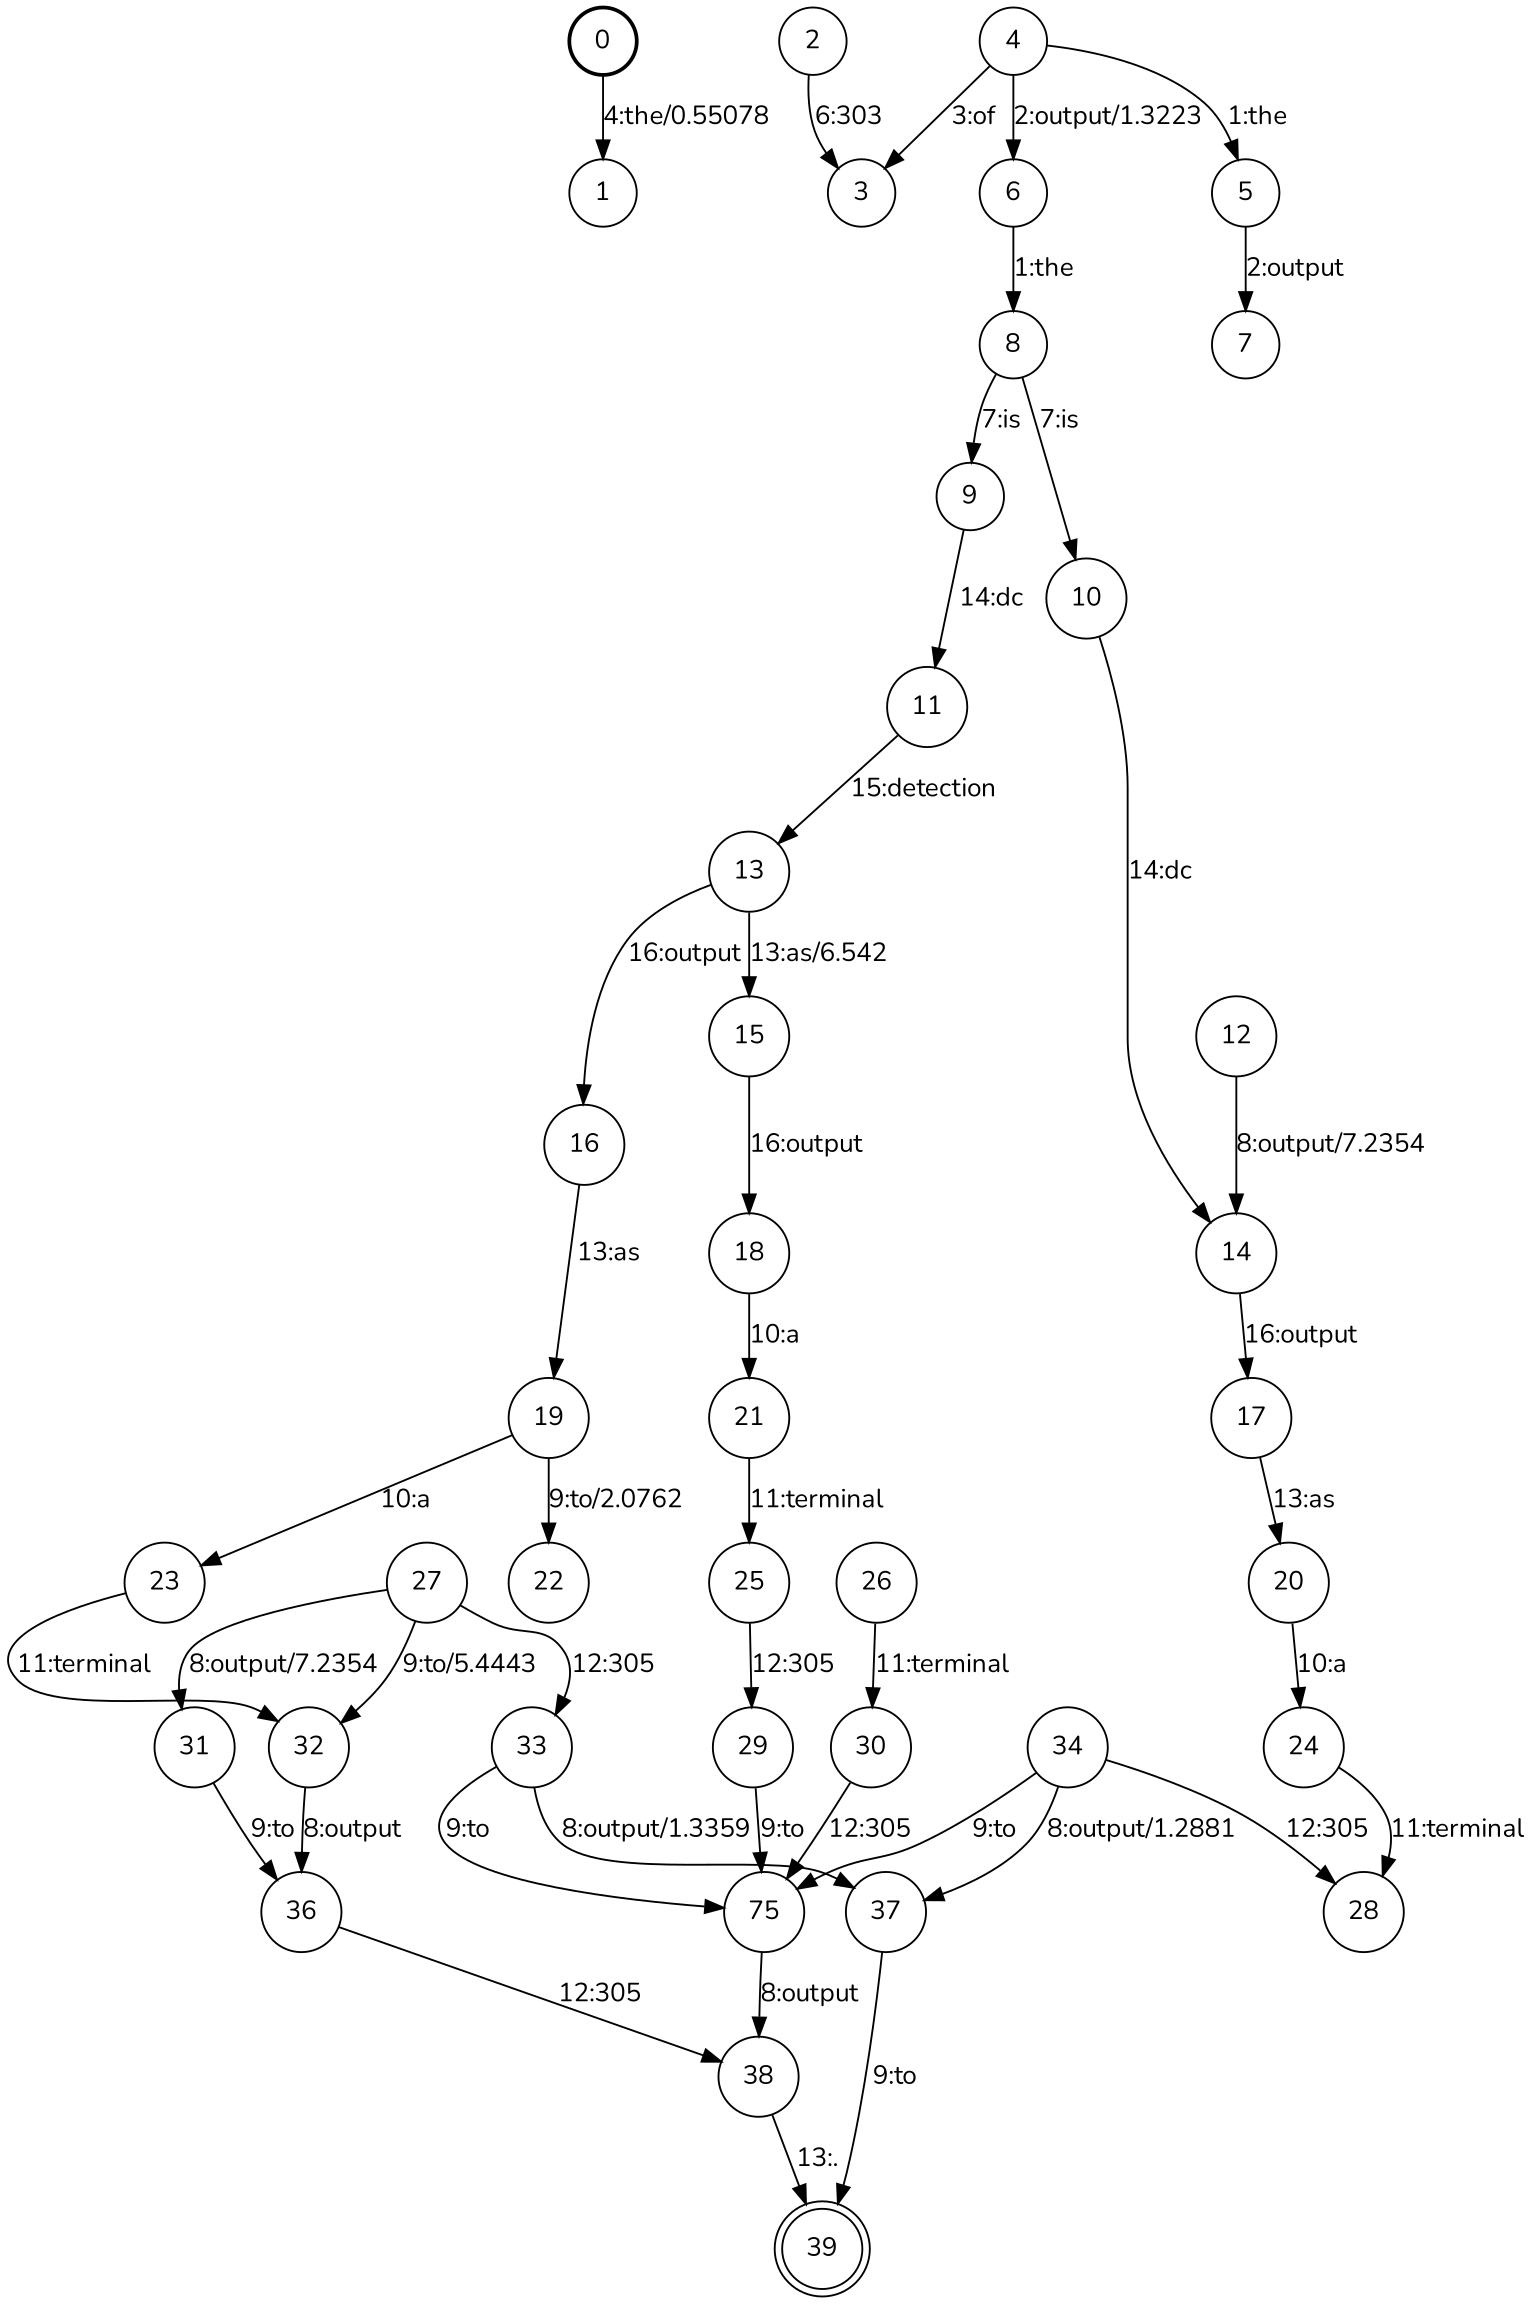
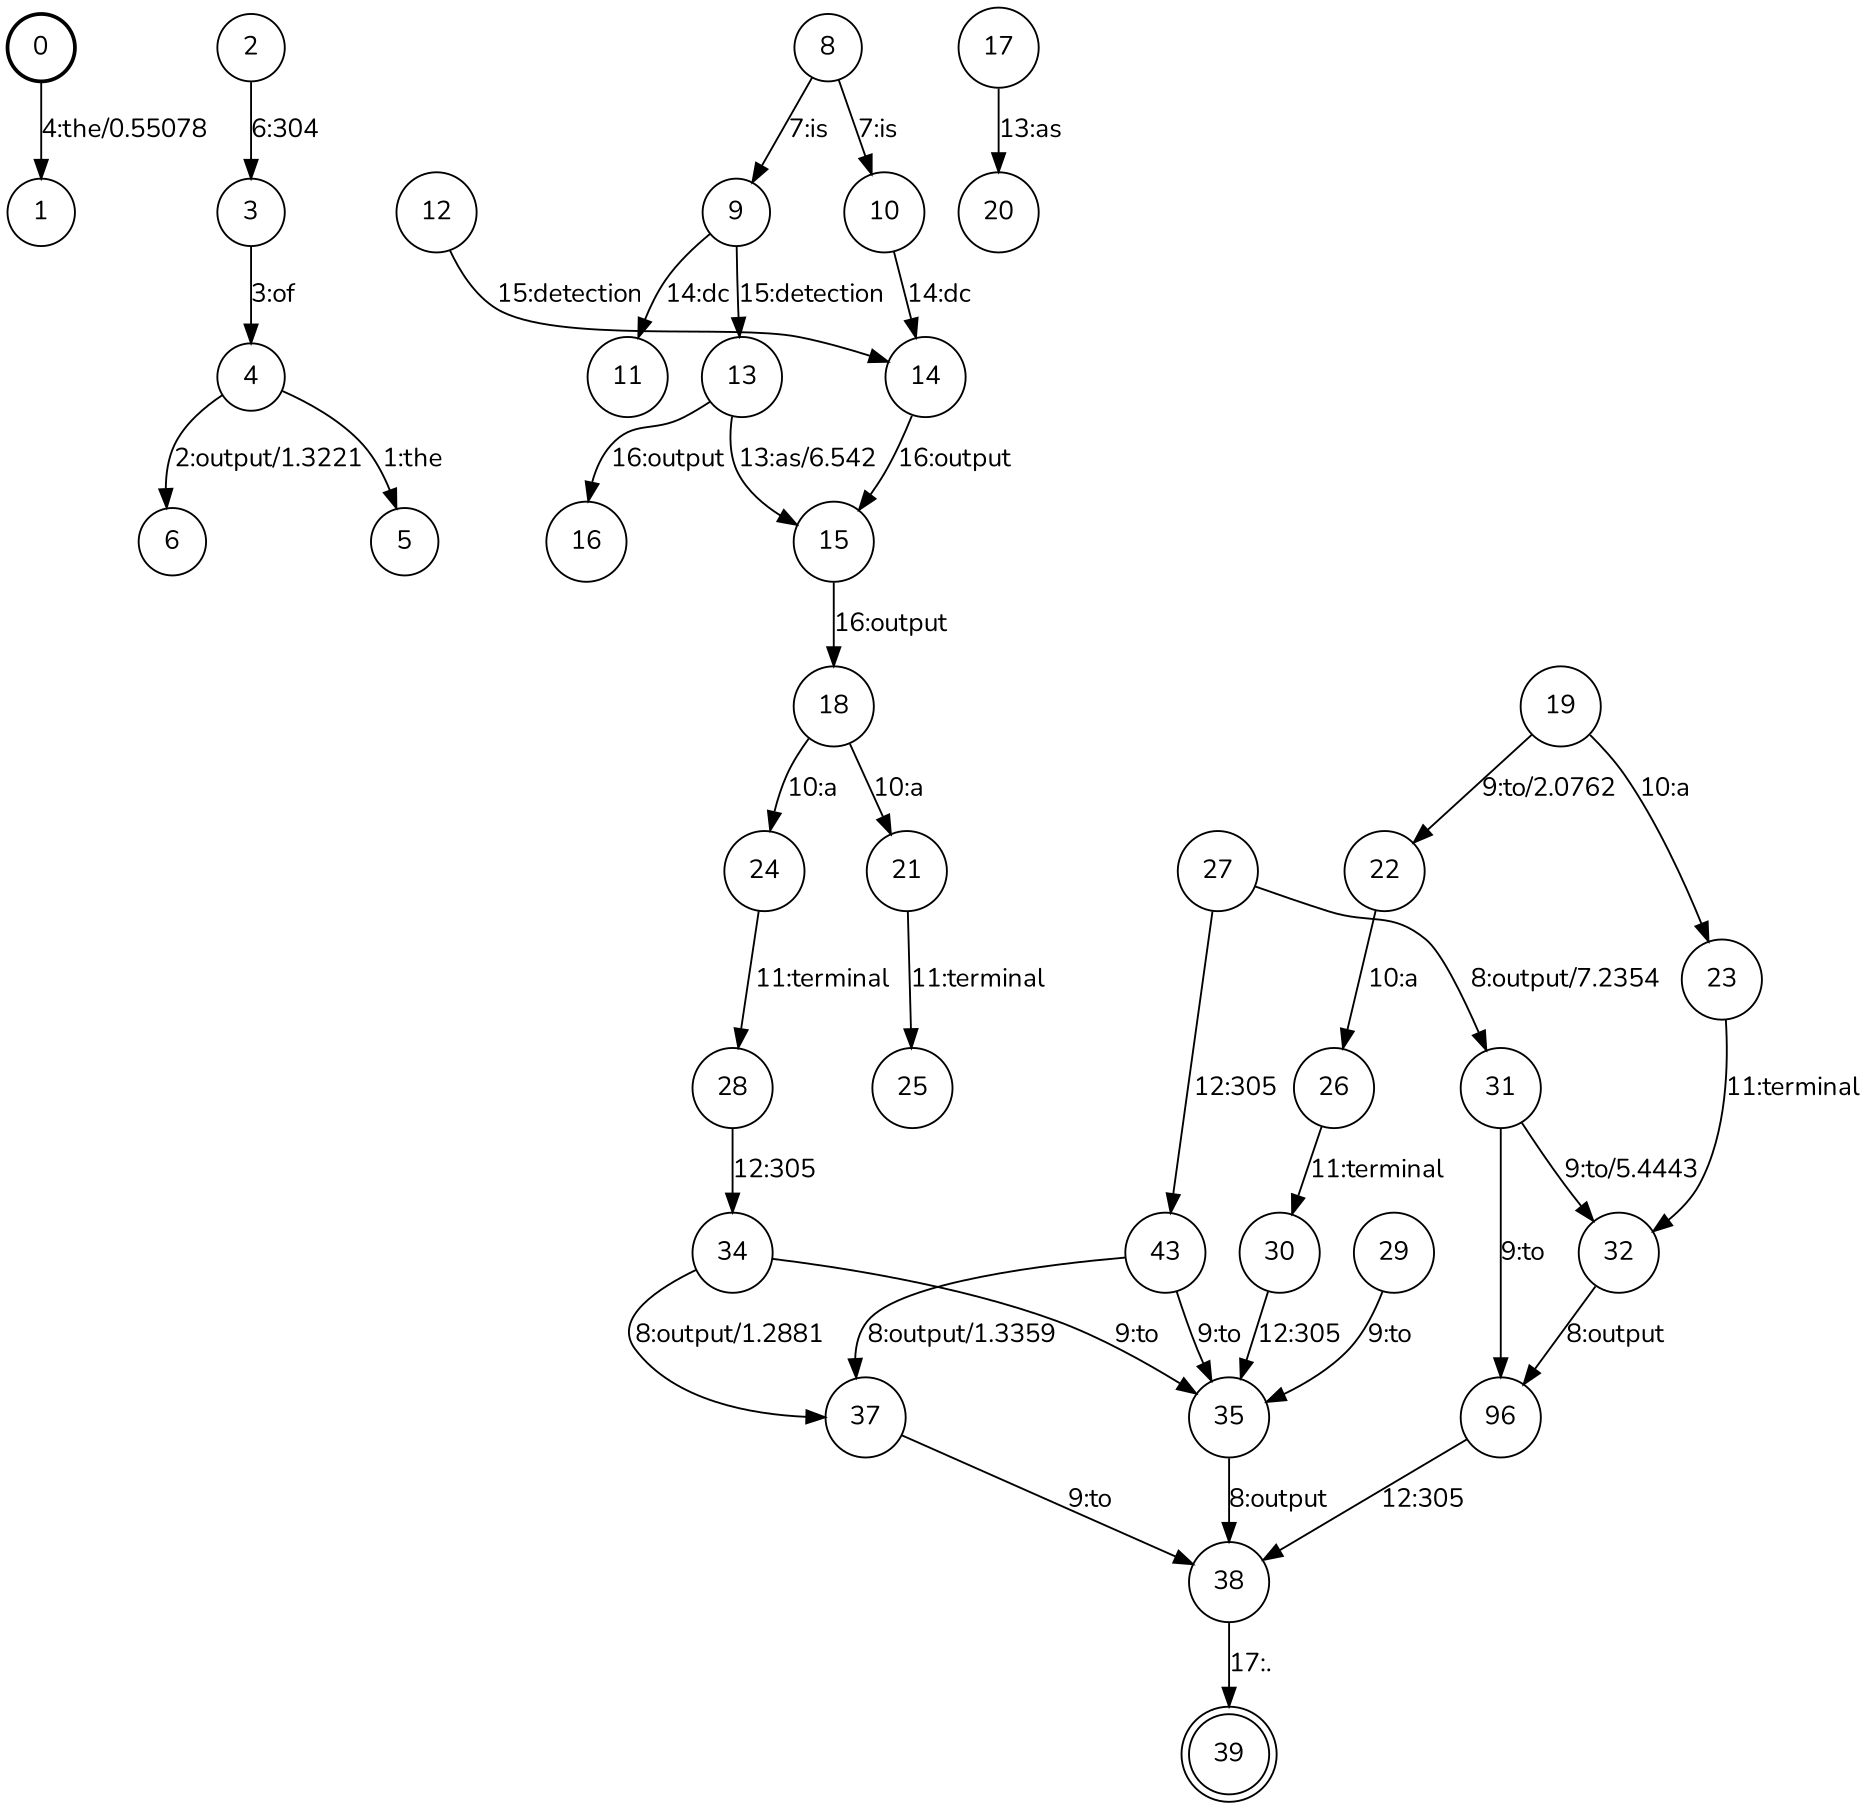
(944, 111) -> (251, 285)
(849, 117) -> (286, 130)
(1108, 117) -> (269, 459)
(1013, 260) -> none
(1246, 345) -> none
(845, 783) -> (737, 282)
none -> (1362, 970)
(1331, 1145) -> (571, 295)
(568, 1272) -> none
(1243, 1327) -> (894, 456)
(751, 1656) -> none
(1295, 1656) -> (788, 773)
(392, 1671) -> (1550, 1165)
(532, 1747) -> (1165, 1253)
(1220, 1803) -> (733, 1161)
(301, 1912) -> (1501, 1417)
(764, 1912) -> (1229, 1417)
(867, 2070) -> (1039, 1496)
(818, 2159) -> (1251, 1664)
